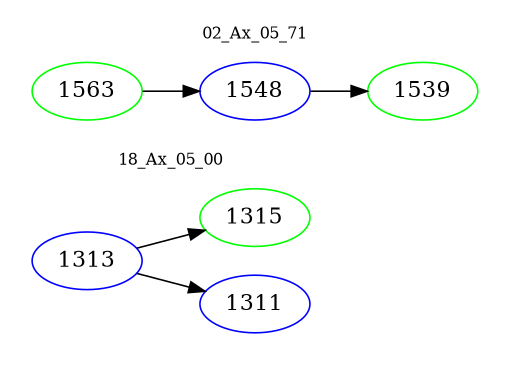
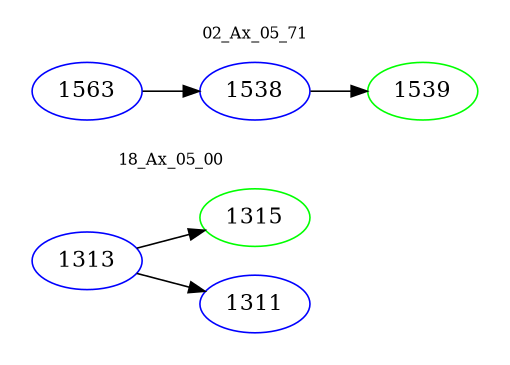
(87, 91) -> (87, 91)
(255, 91) -> (255, 91)
